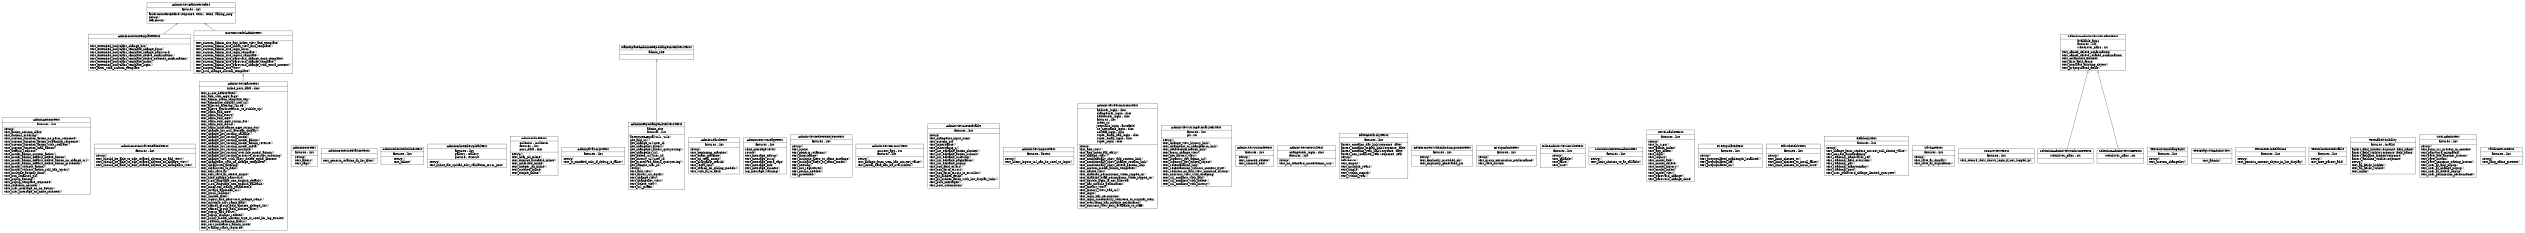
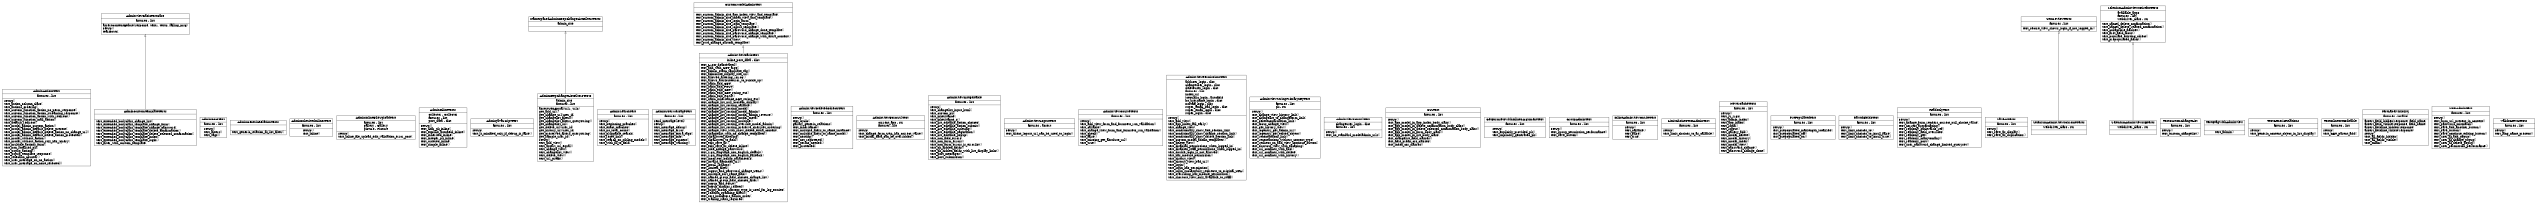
(211, 28) -> none
(2077, 111) -> (2059, 77)
none -> (1121, 128)
none -> (1433, 128)
(809, 153) -> (812, 124)
(145, 156) -> none
(1254, 156) -> none
(1374, 156) -> none
(35, 157) -> (36, 129)
(1661, 161) -> (1734, 132)
(762, 172) -> (672, 143)
